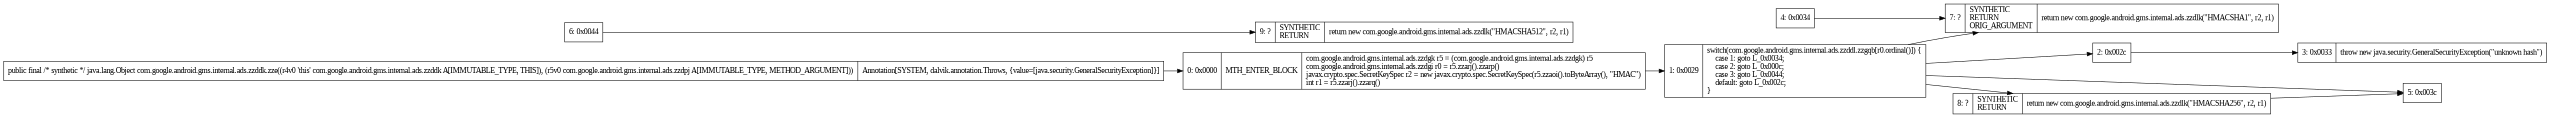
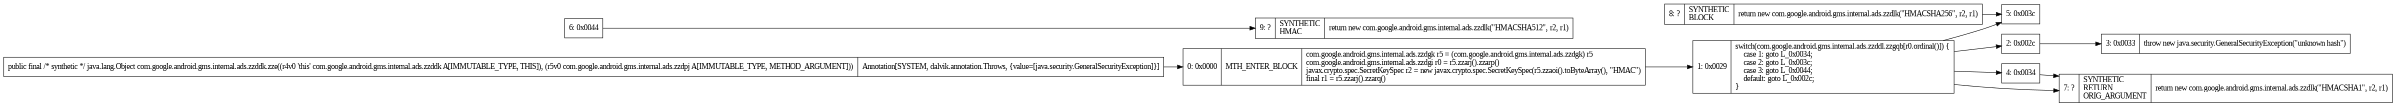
(1294, 36) -> (1291, 32)
(1746, 67) -> (1774, 63)
(1343, 83) -> (1346, 79)
(1967, 89) -> (1975, 72)
(1992, 108) -> (1701, 18)
